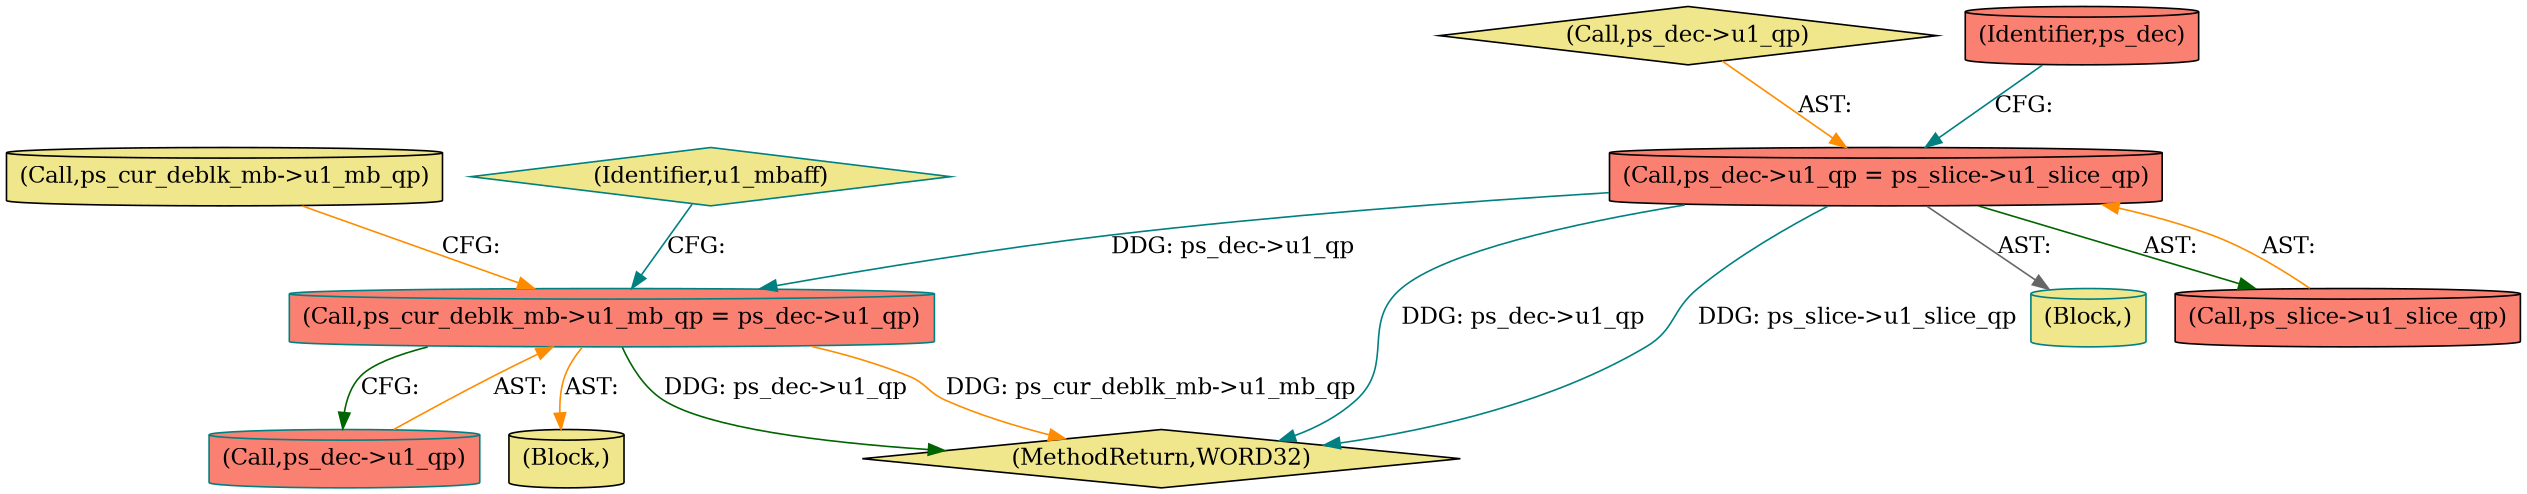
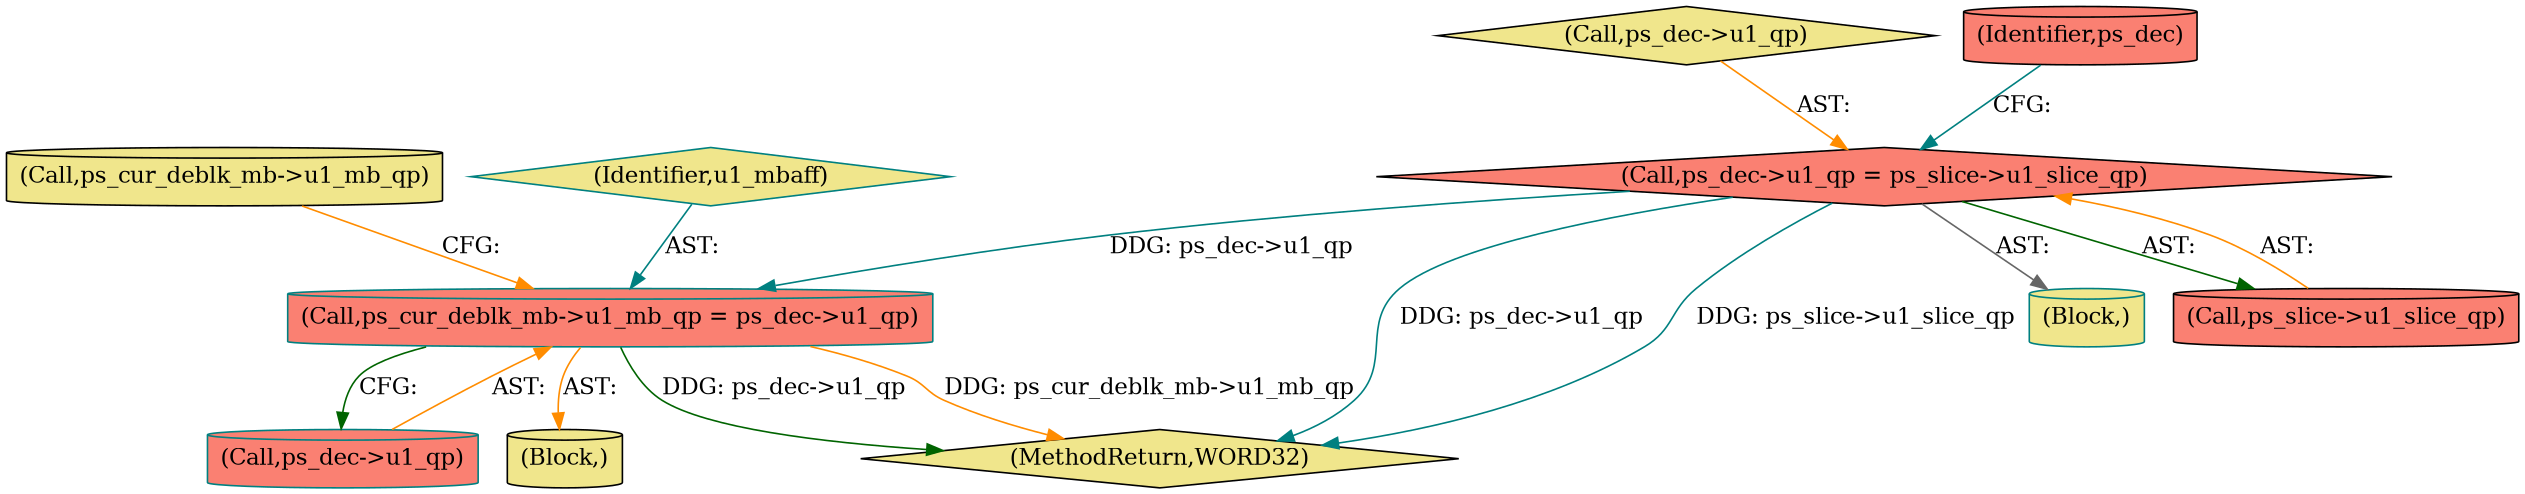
(1886, 177) -> (1884, 177)
(700, 247) -> (696, 247)
